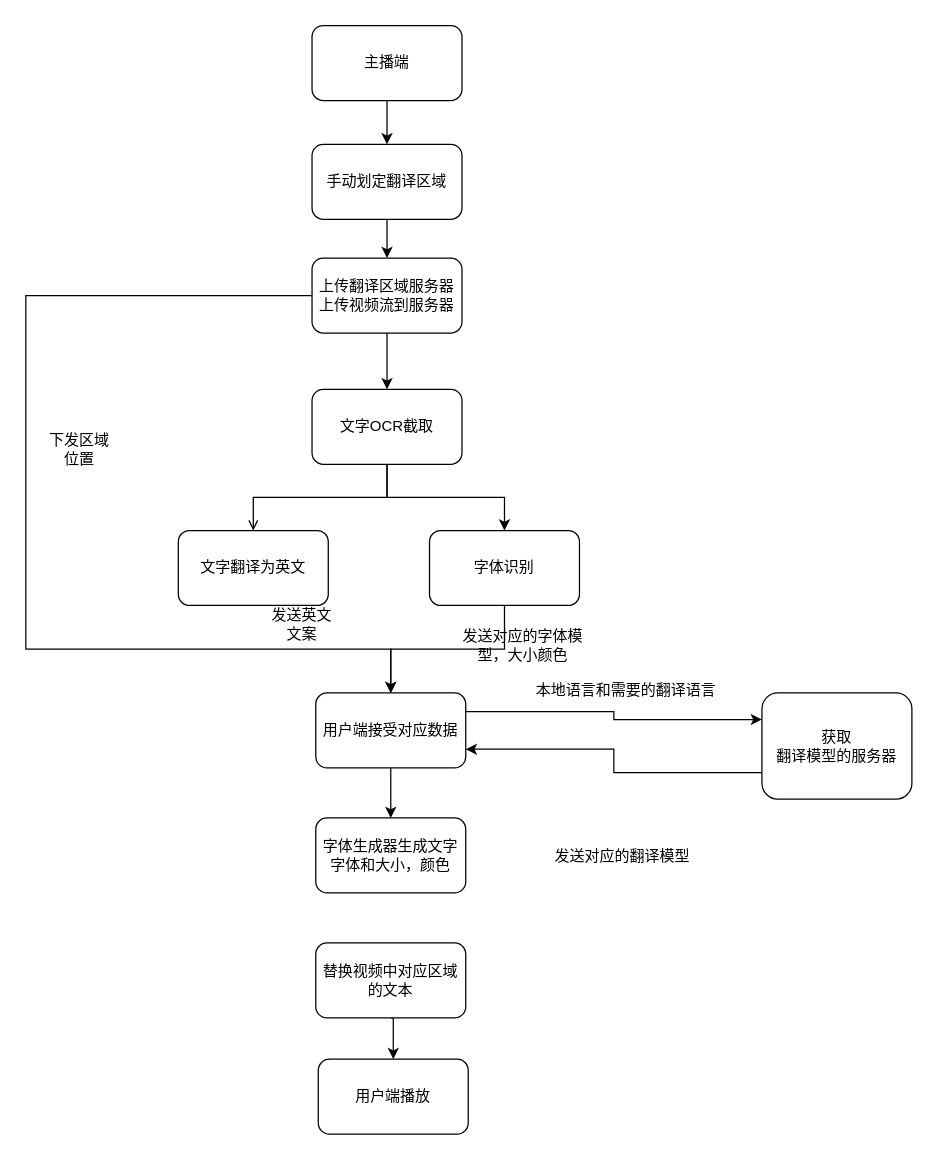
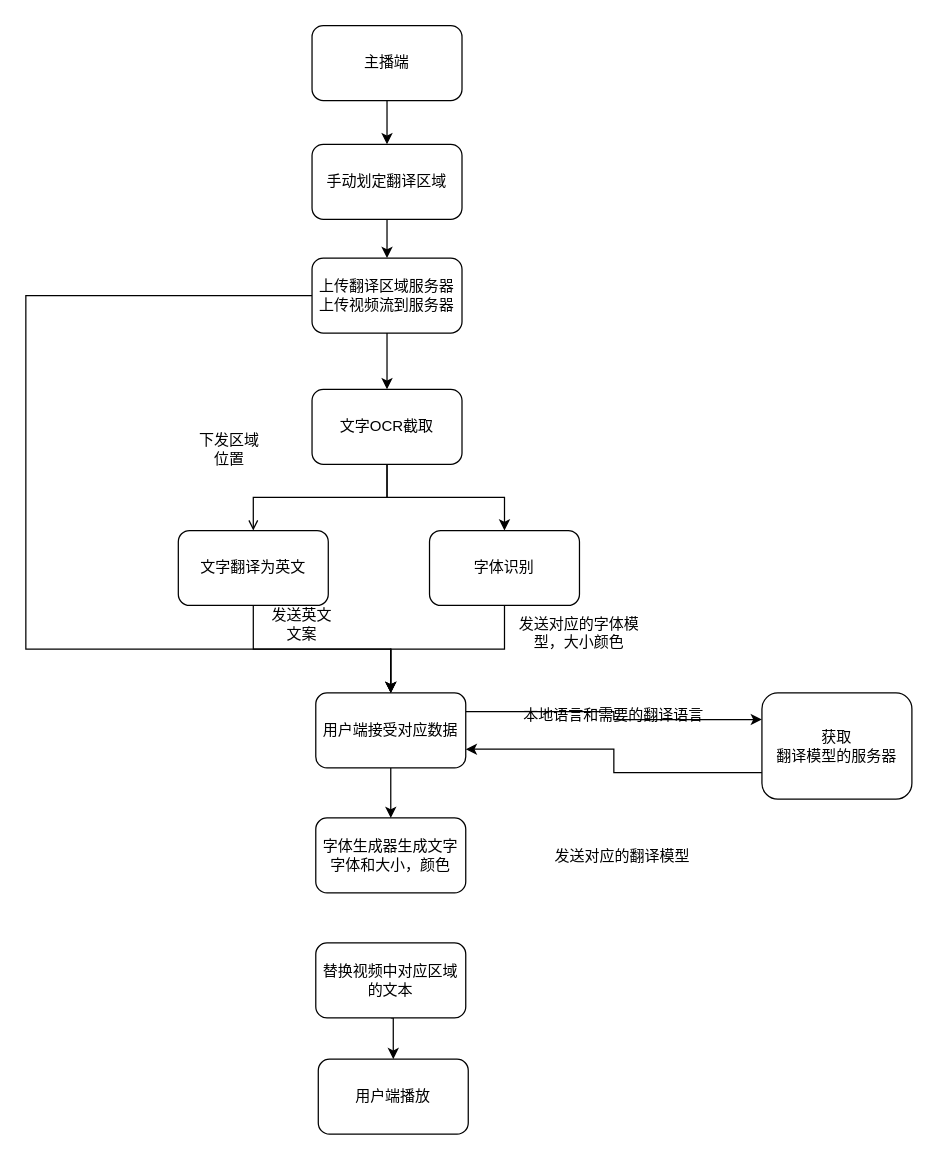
(79, 449) -> (229, 449)
none -> (253, 626)
(523, 646) -> (579, 633)
(626, 691) -> (614, 716)
